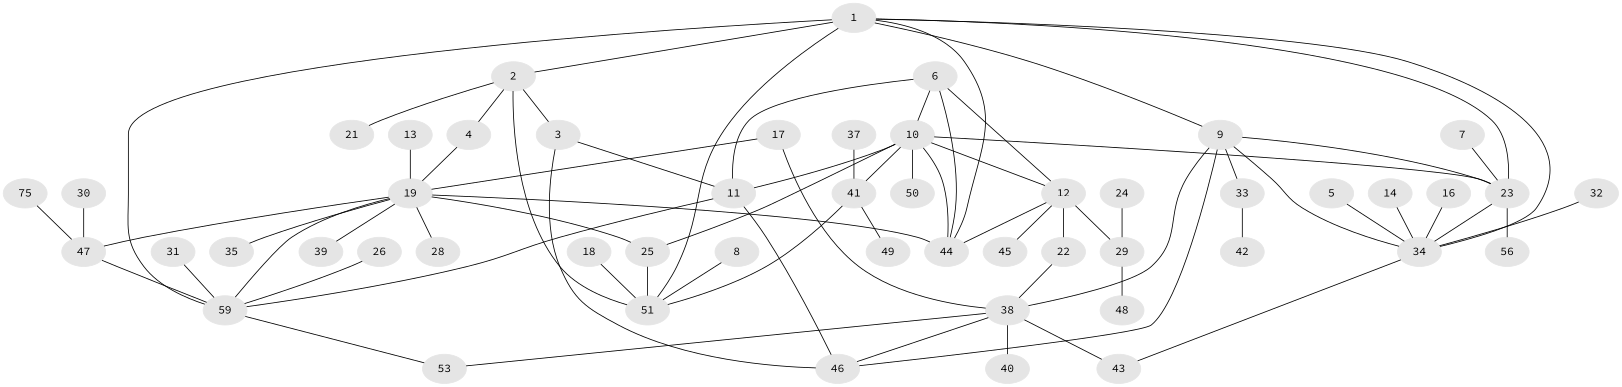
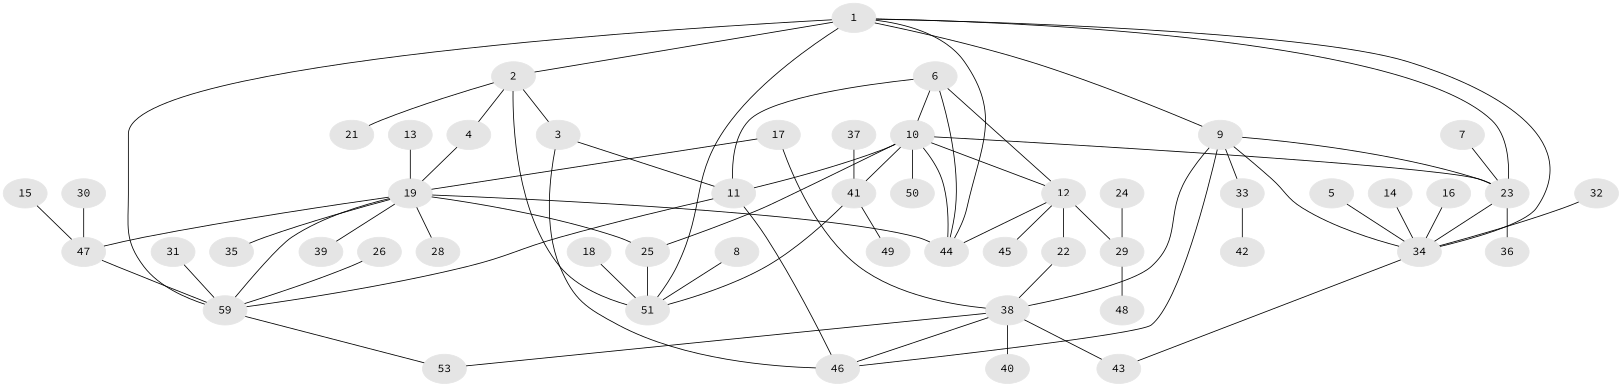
(25, 193) -> (25, 193)
(1507, 252) -> (1507, 252)
